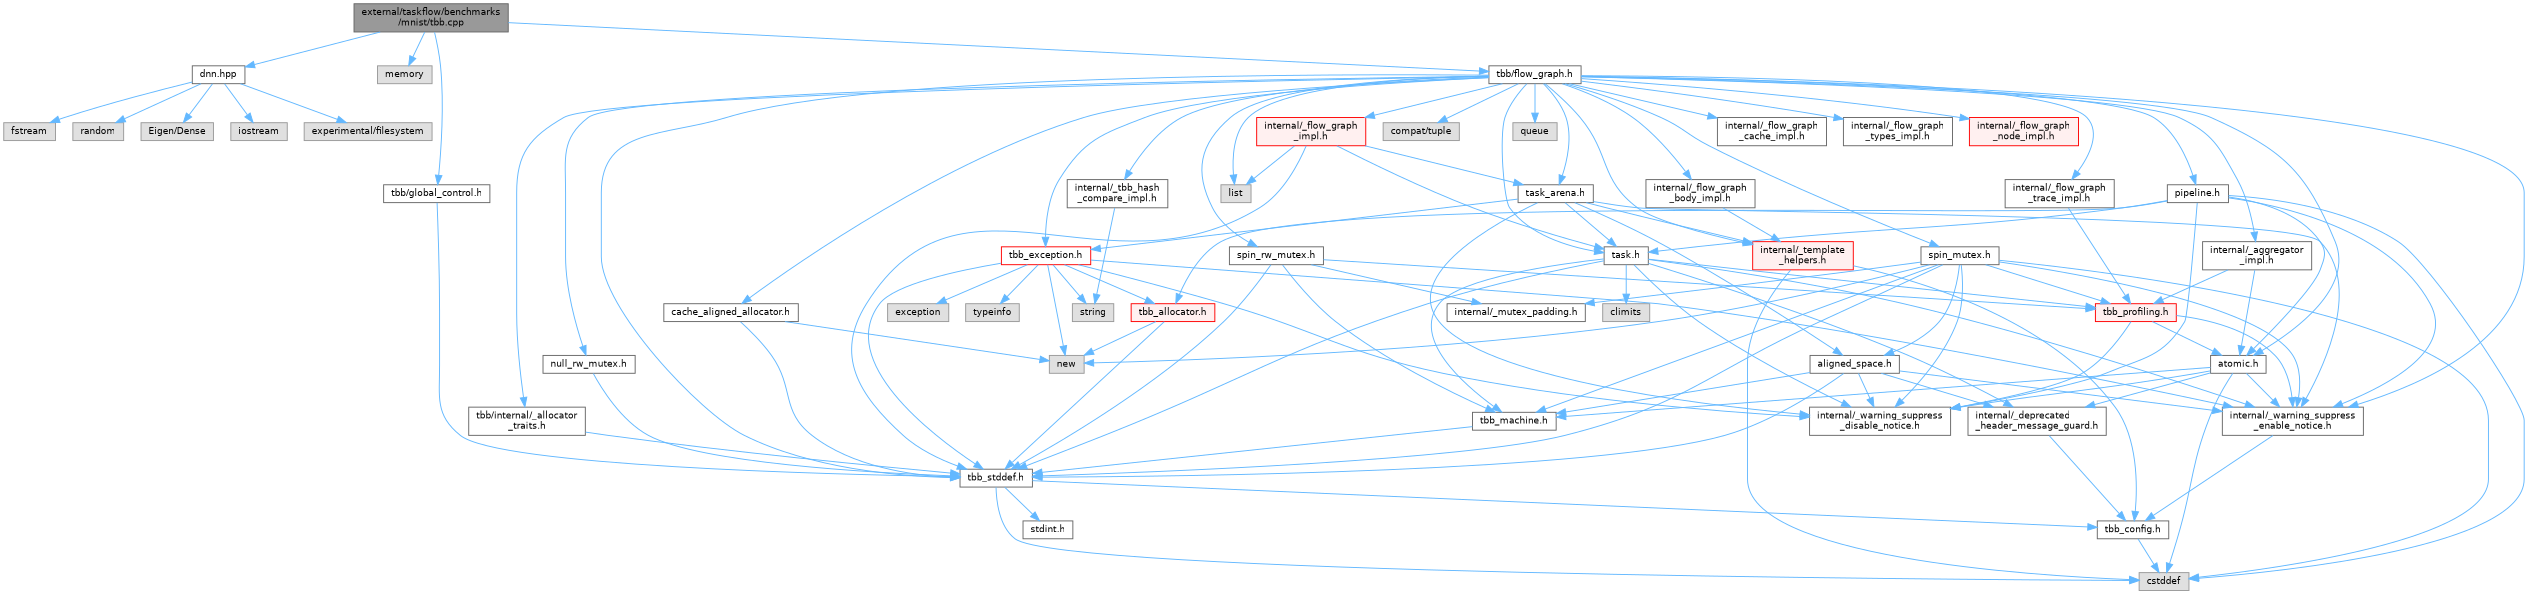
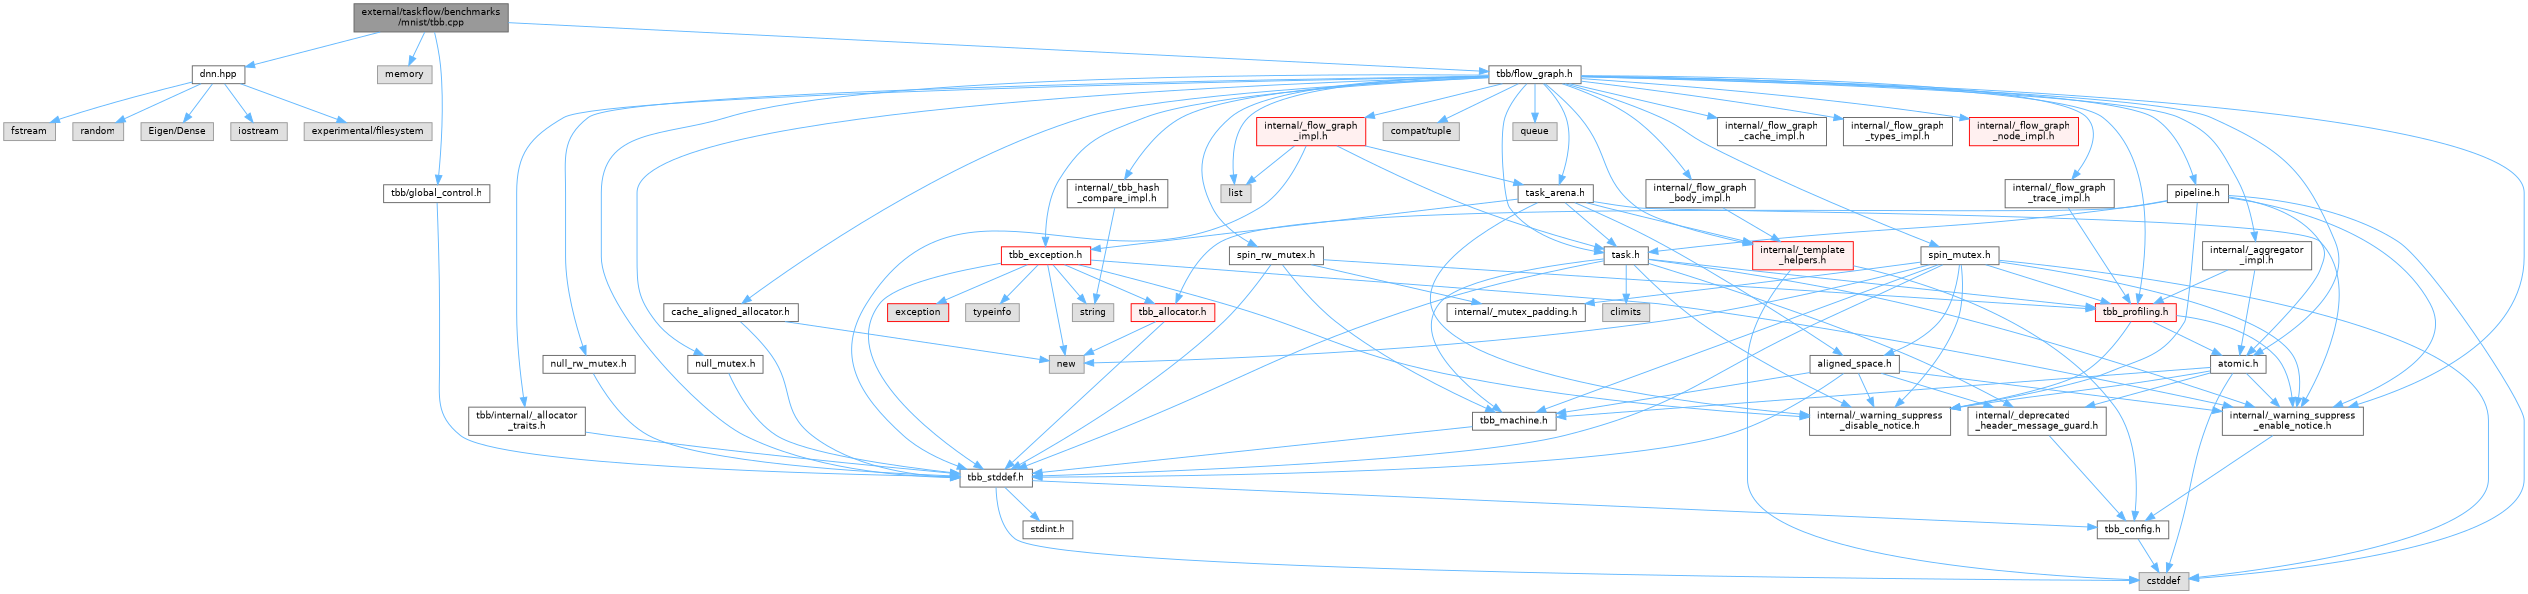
none -> (2096, 115)
(918, 313) -> (918, 313)
none -> (725, 364)
